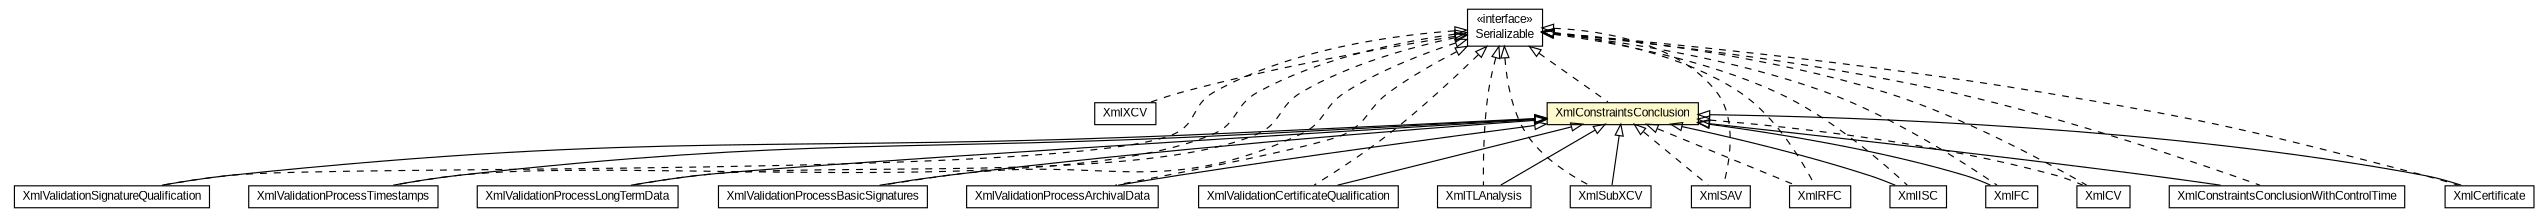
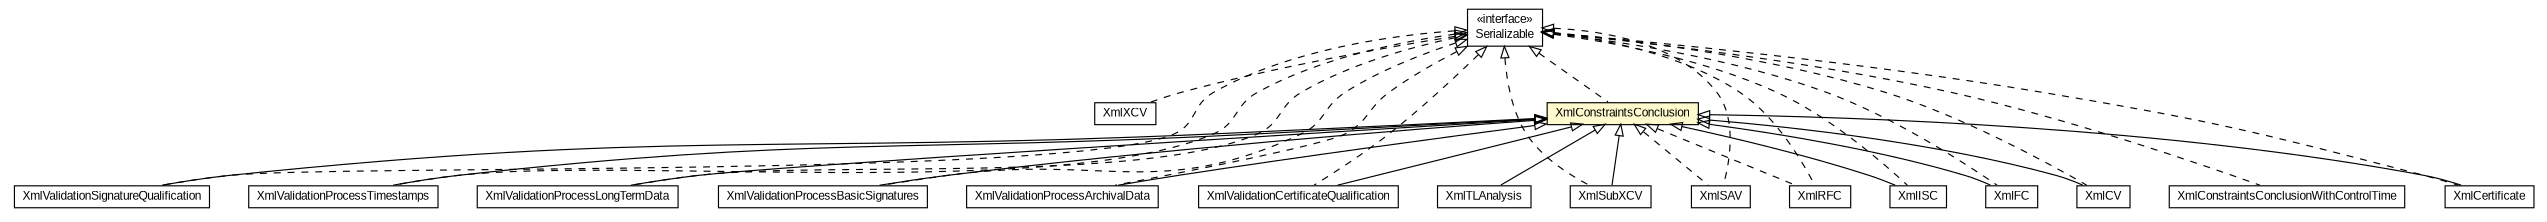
(1486, 111) -> none
(1898, 143) -> (1898, 143)
(2068, 165) -> none
